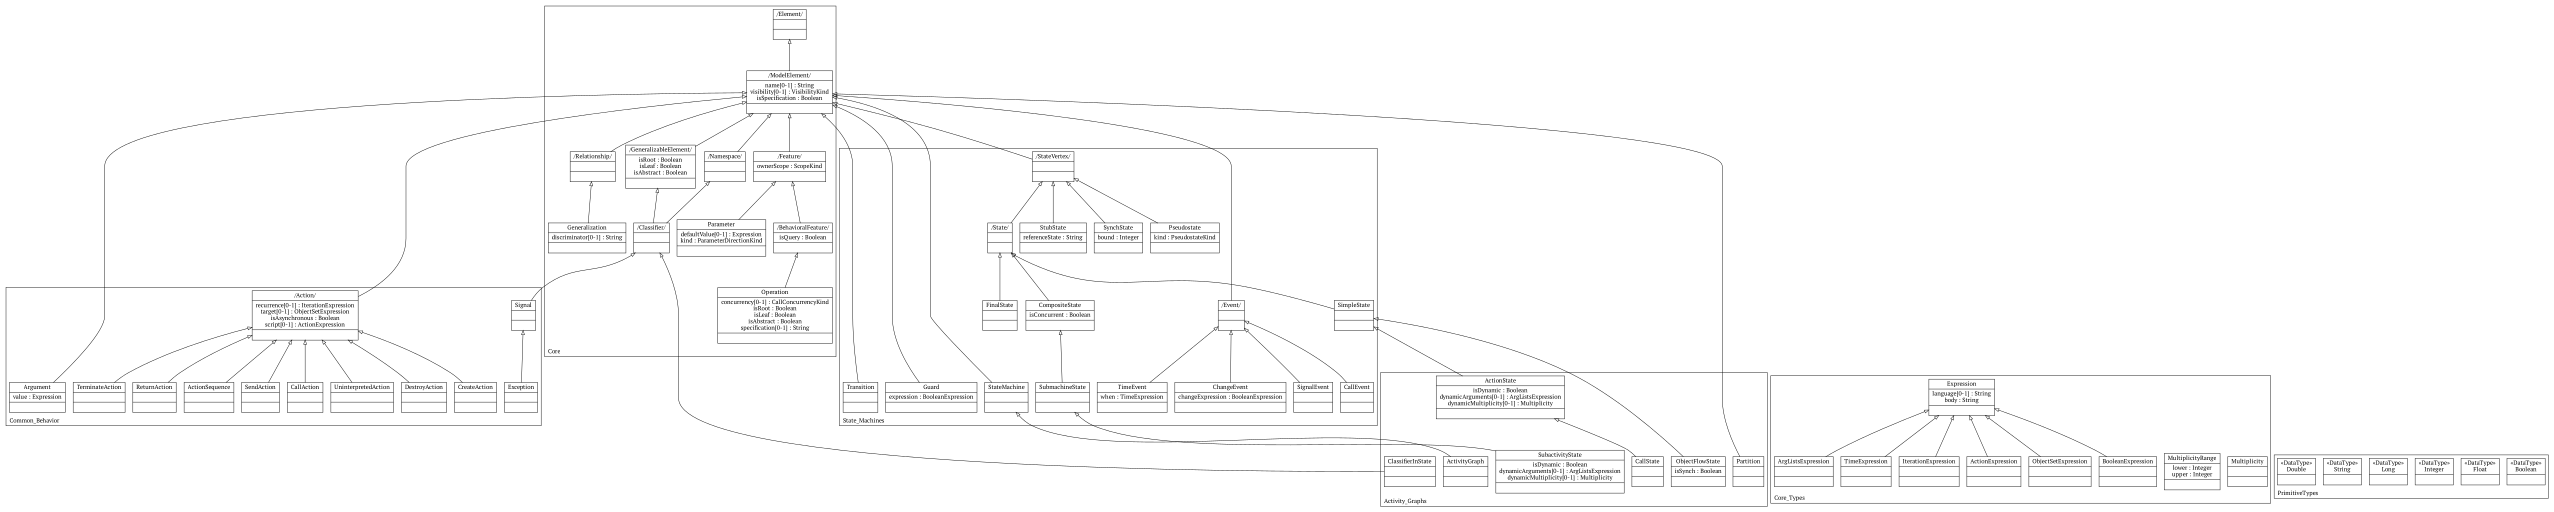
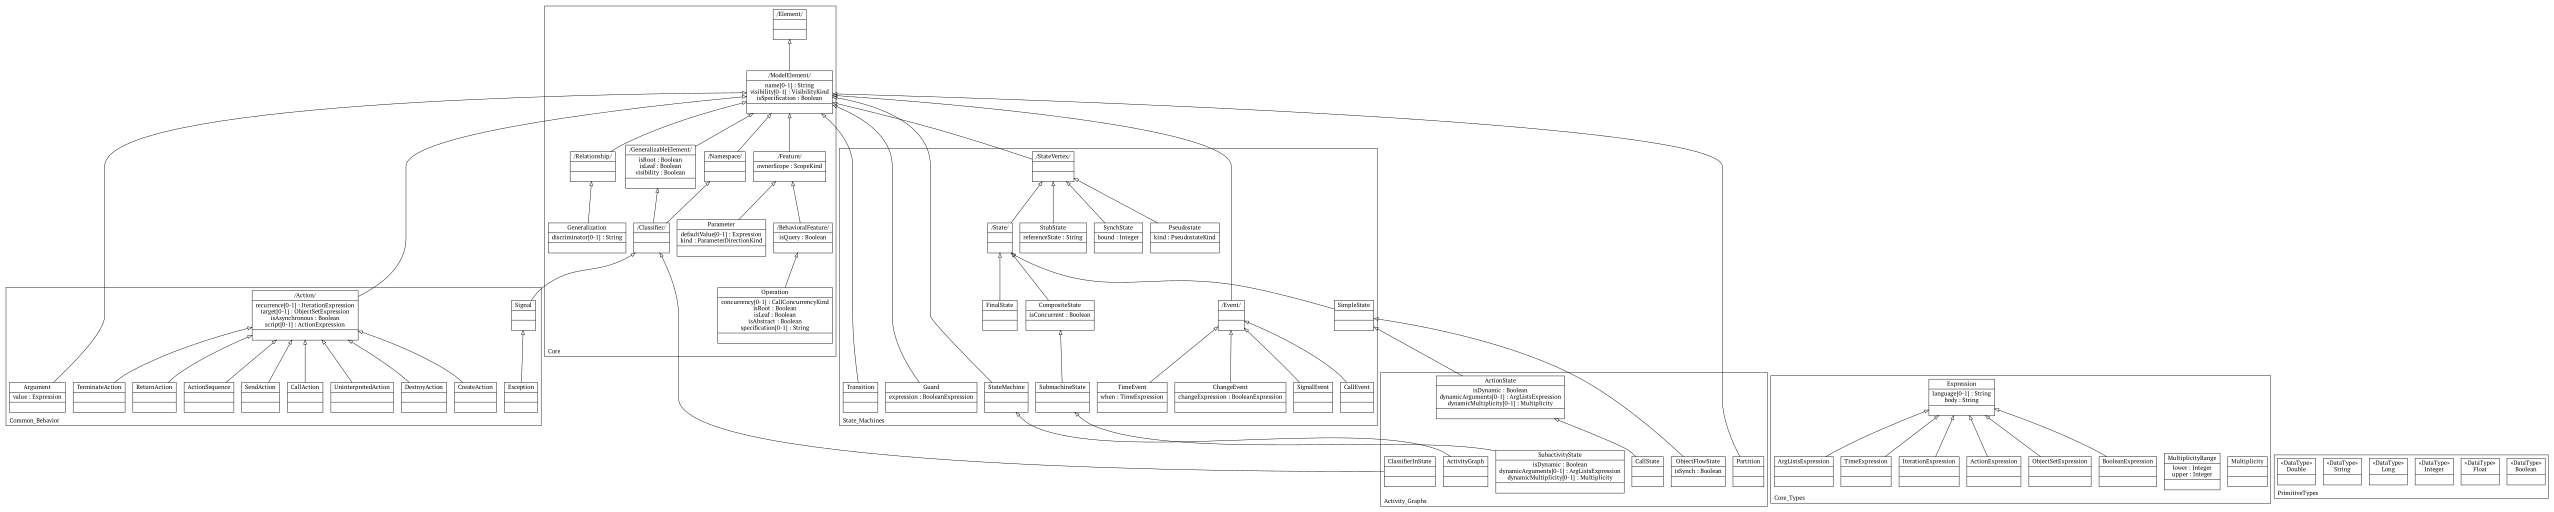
(660, 173) -> (660, 173)
